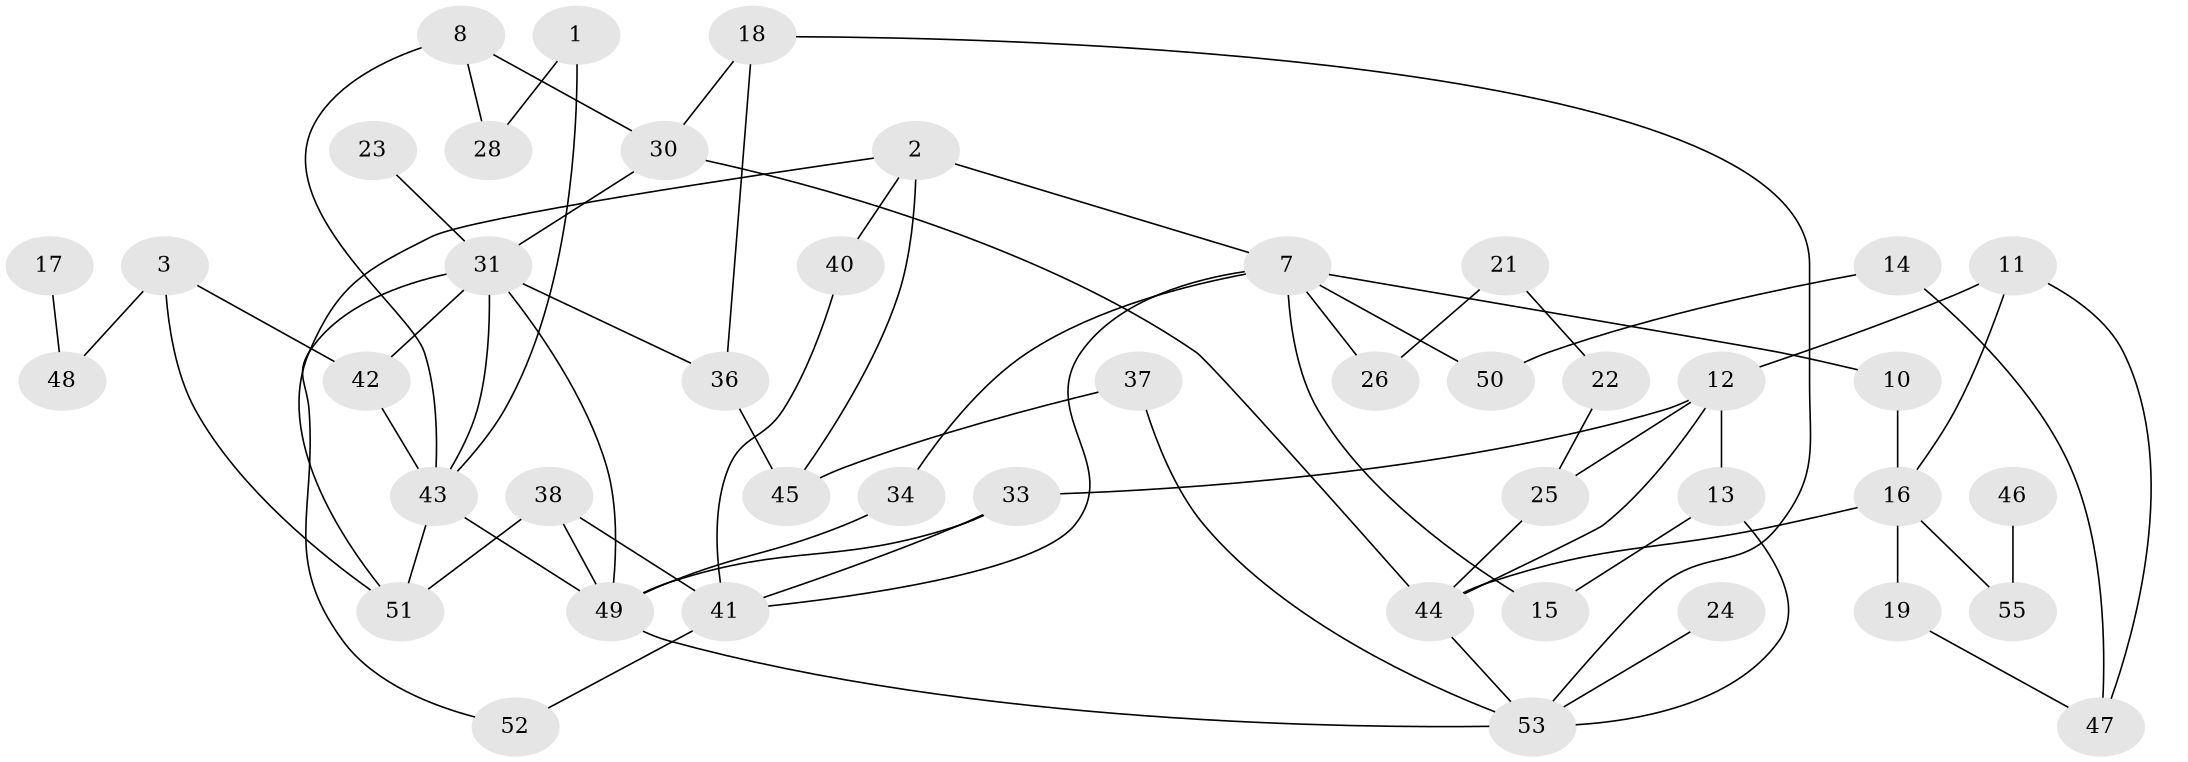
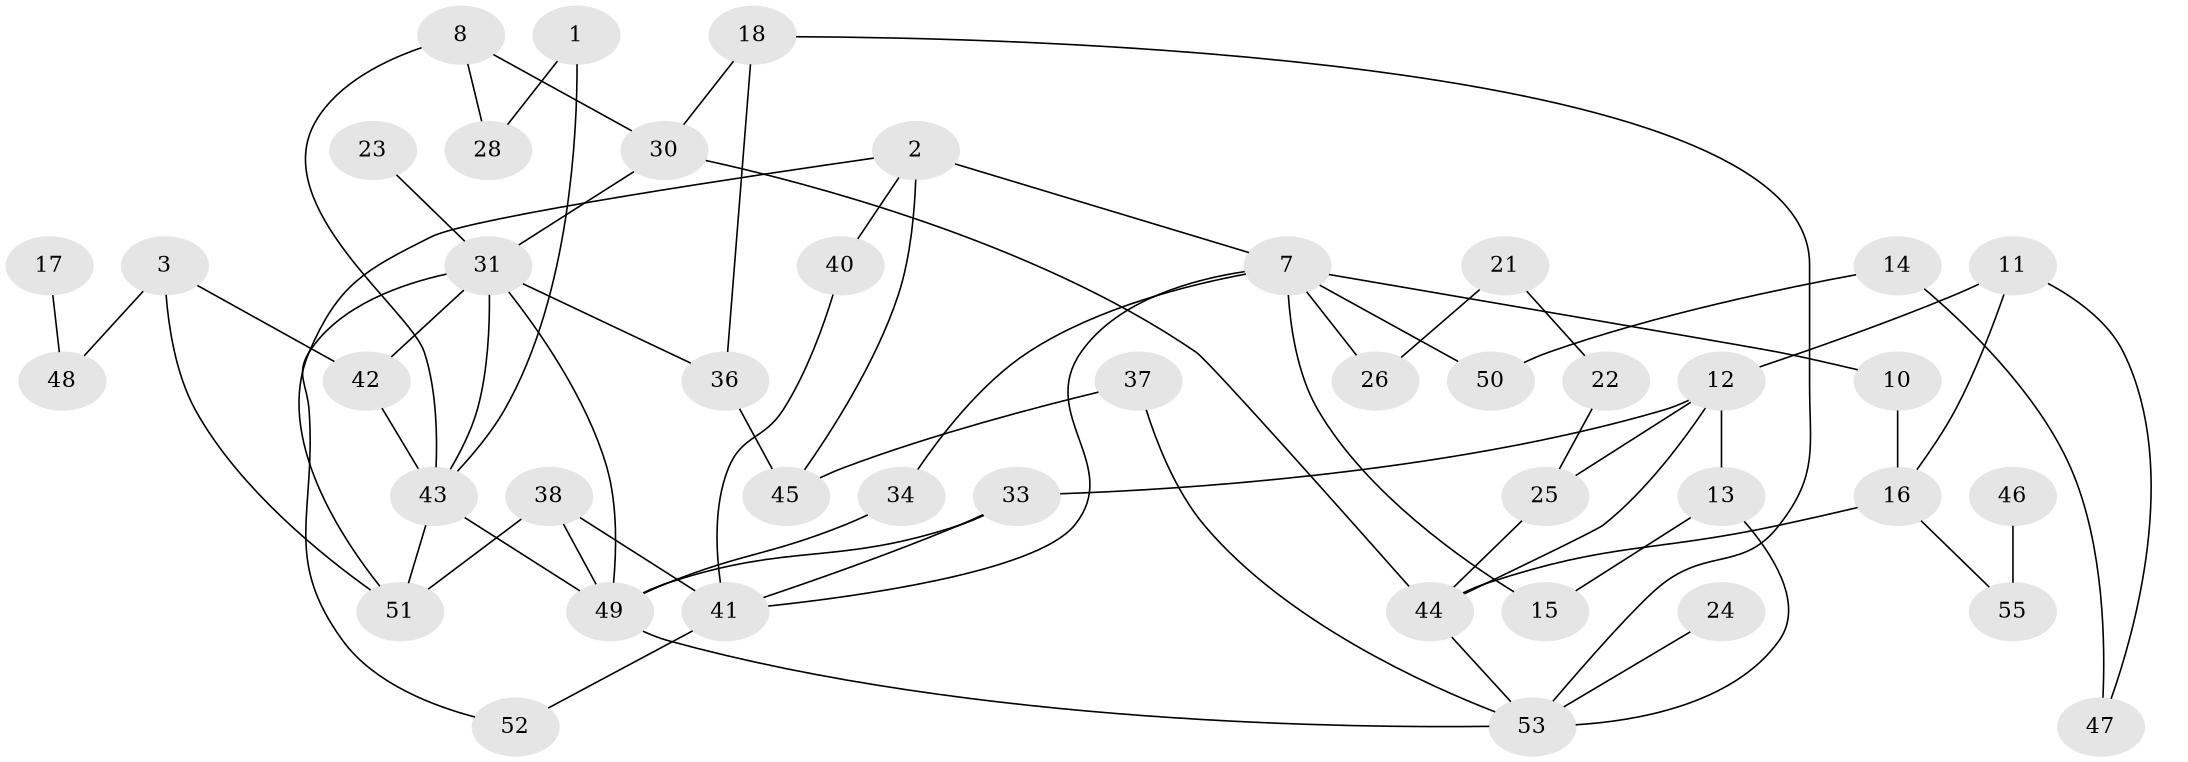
(1898, 612) -> none
